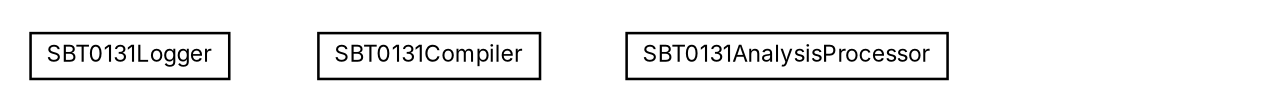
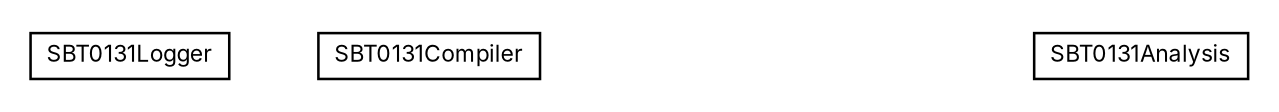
(787, 56) -> none
none -> (1141, 56)
